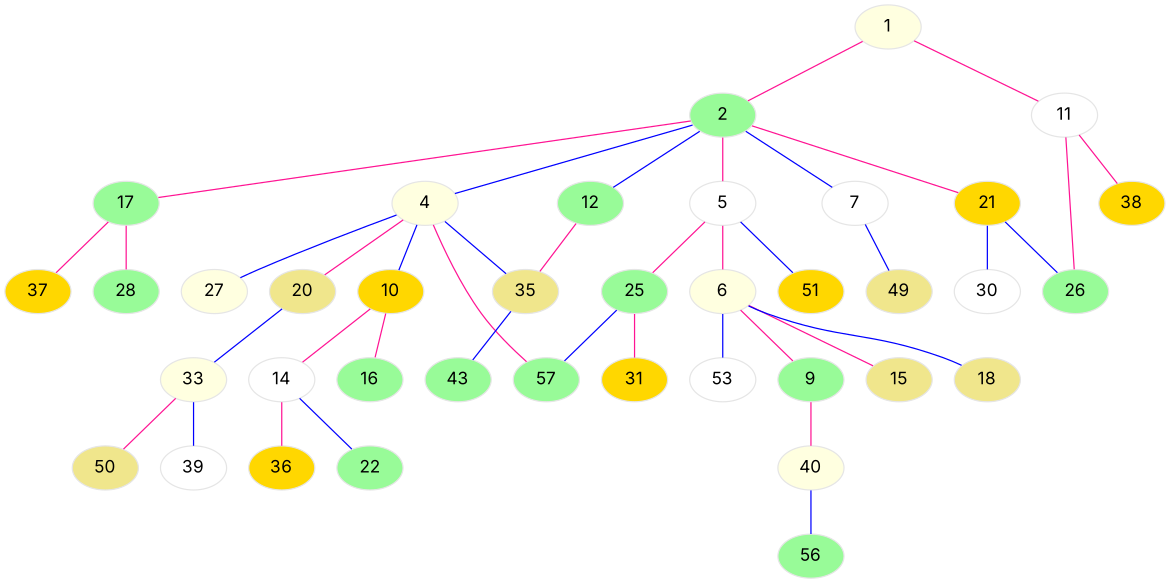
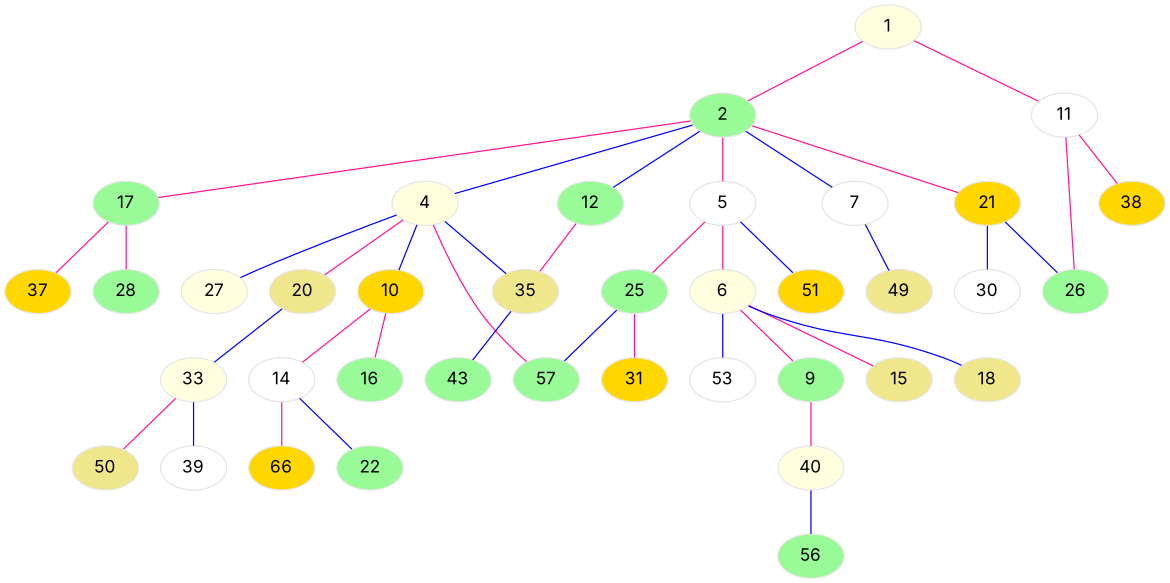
(282, 468) -> (282, 468)
